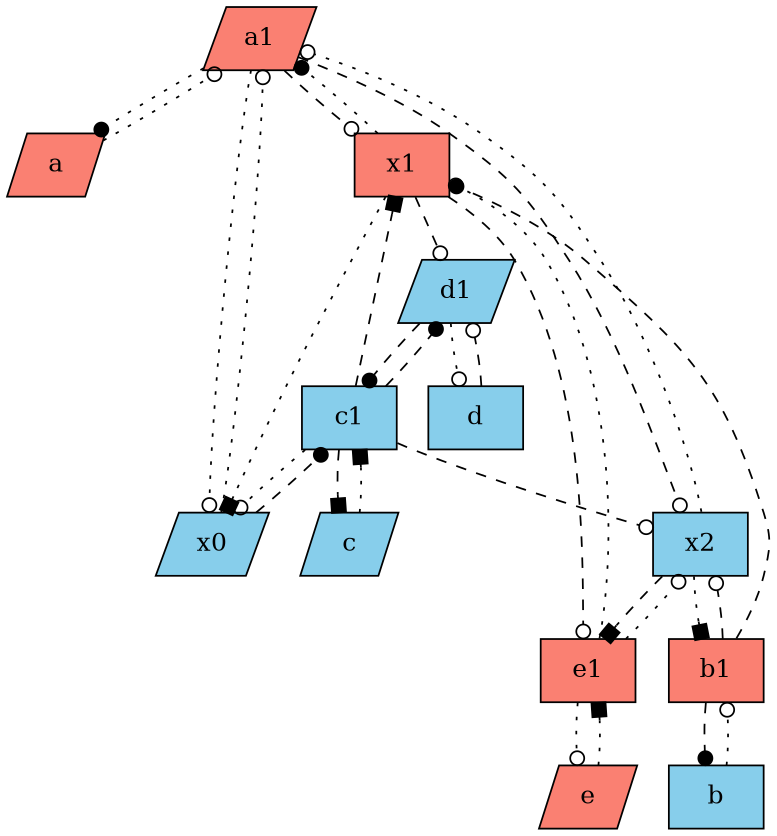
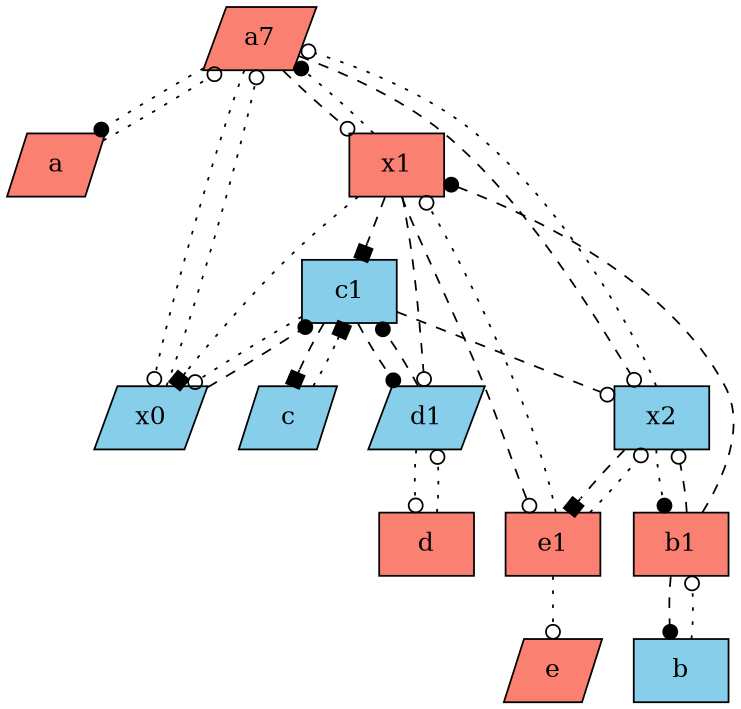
(260, 39) -> (260, 39)
(374, 300) -> (376, 220)
(479, 362) -> (438, 488)
(476, 418) -> (427, 544)
(696, 599) -> (659, 474)
(600, 743) -> none
